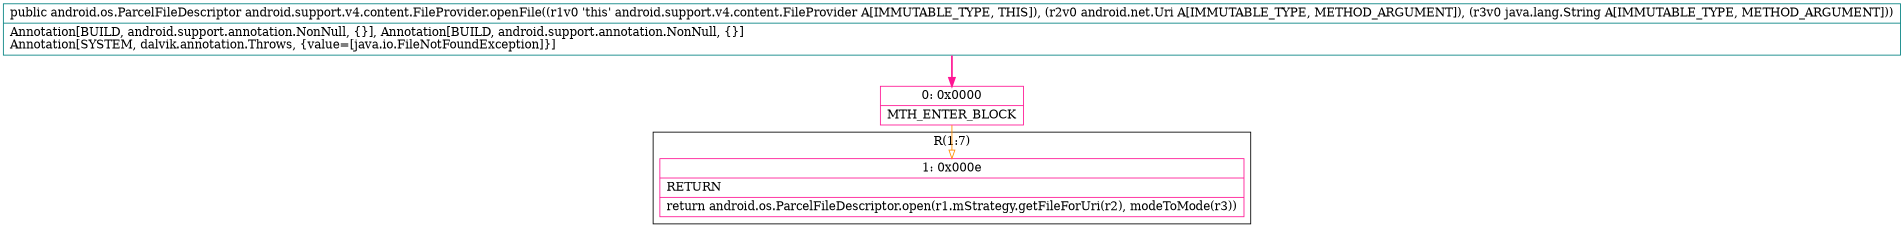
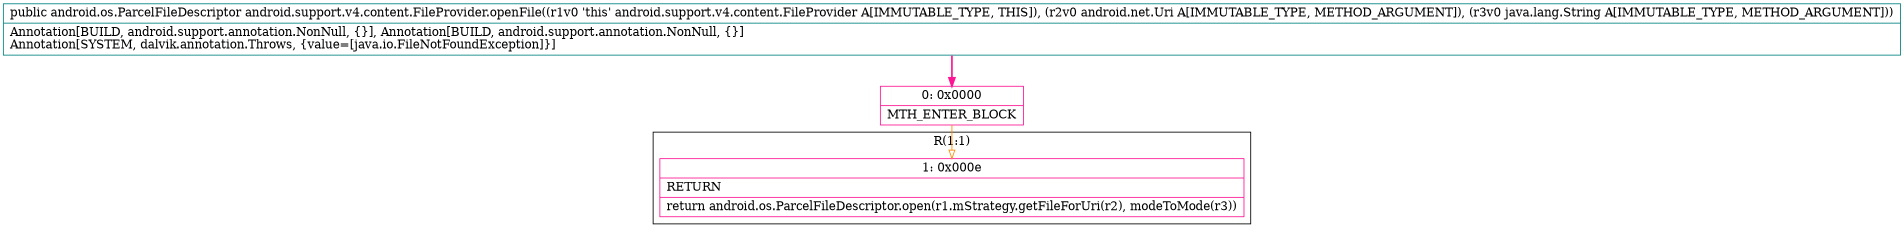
(952, 142) -> (952, 142)
